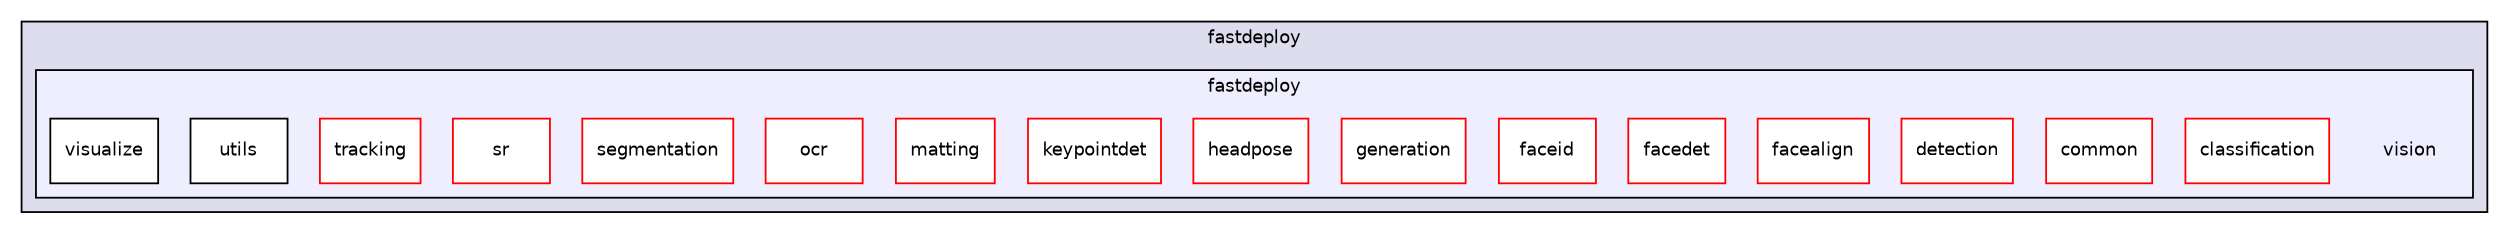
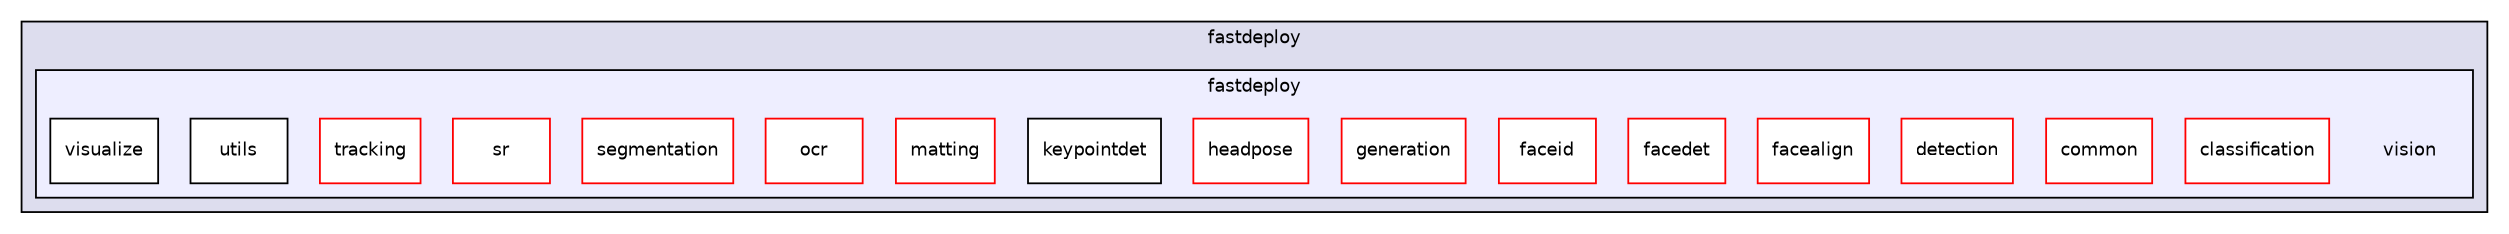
(1095, 151) -> (1095, 151)
